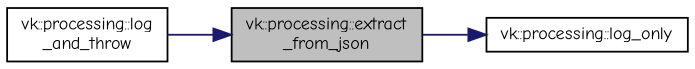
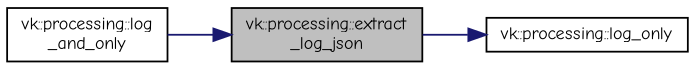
(87, 35) -> (87, 35)
(327, 35) -> (327, 35)
